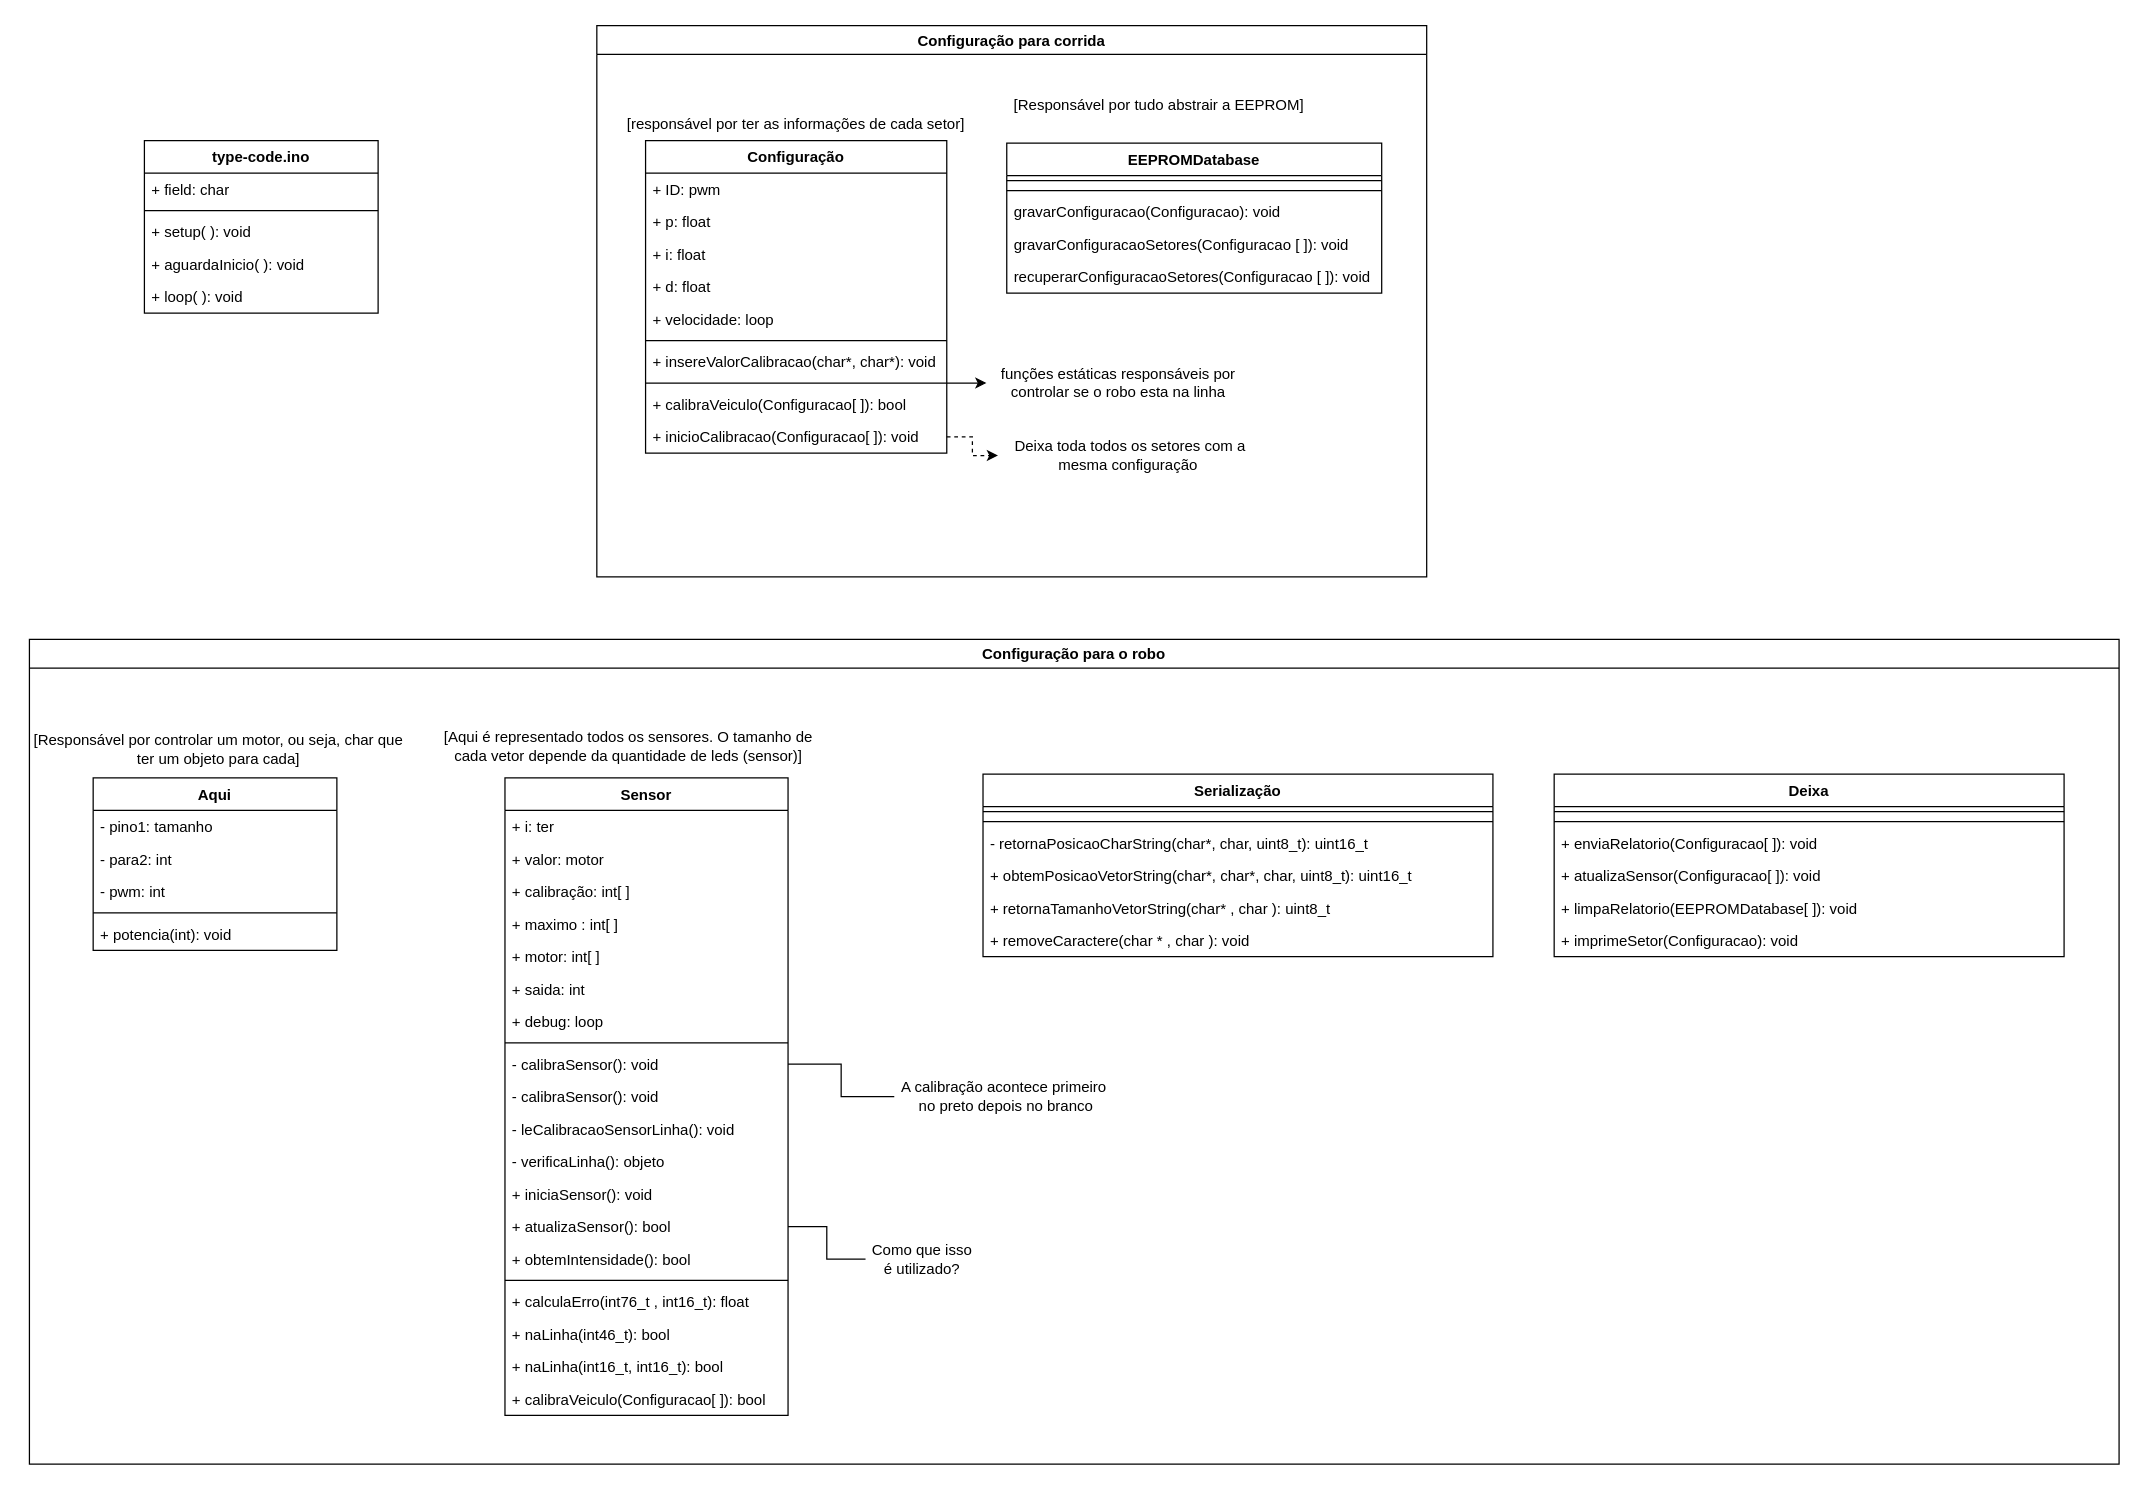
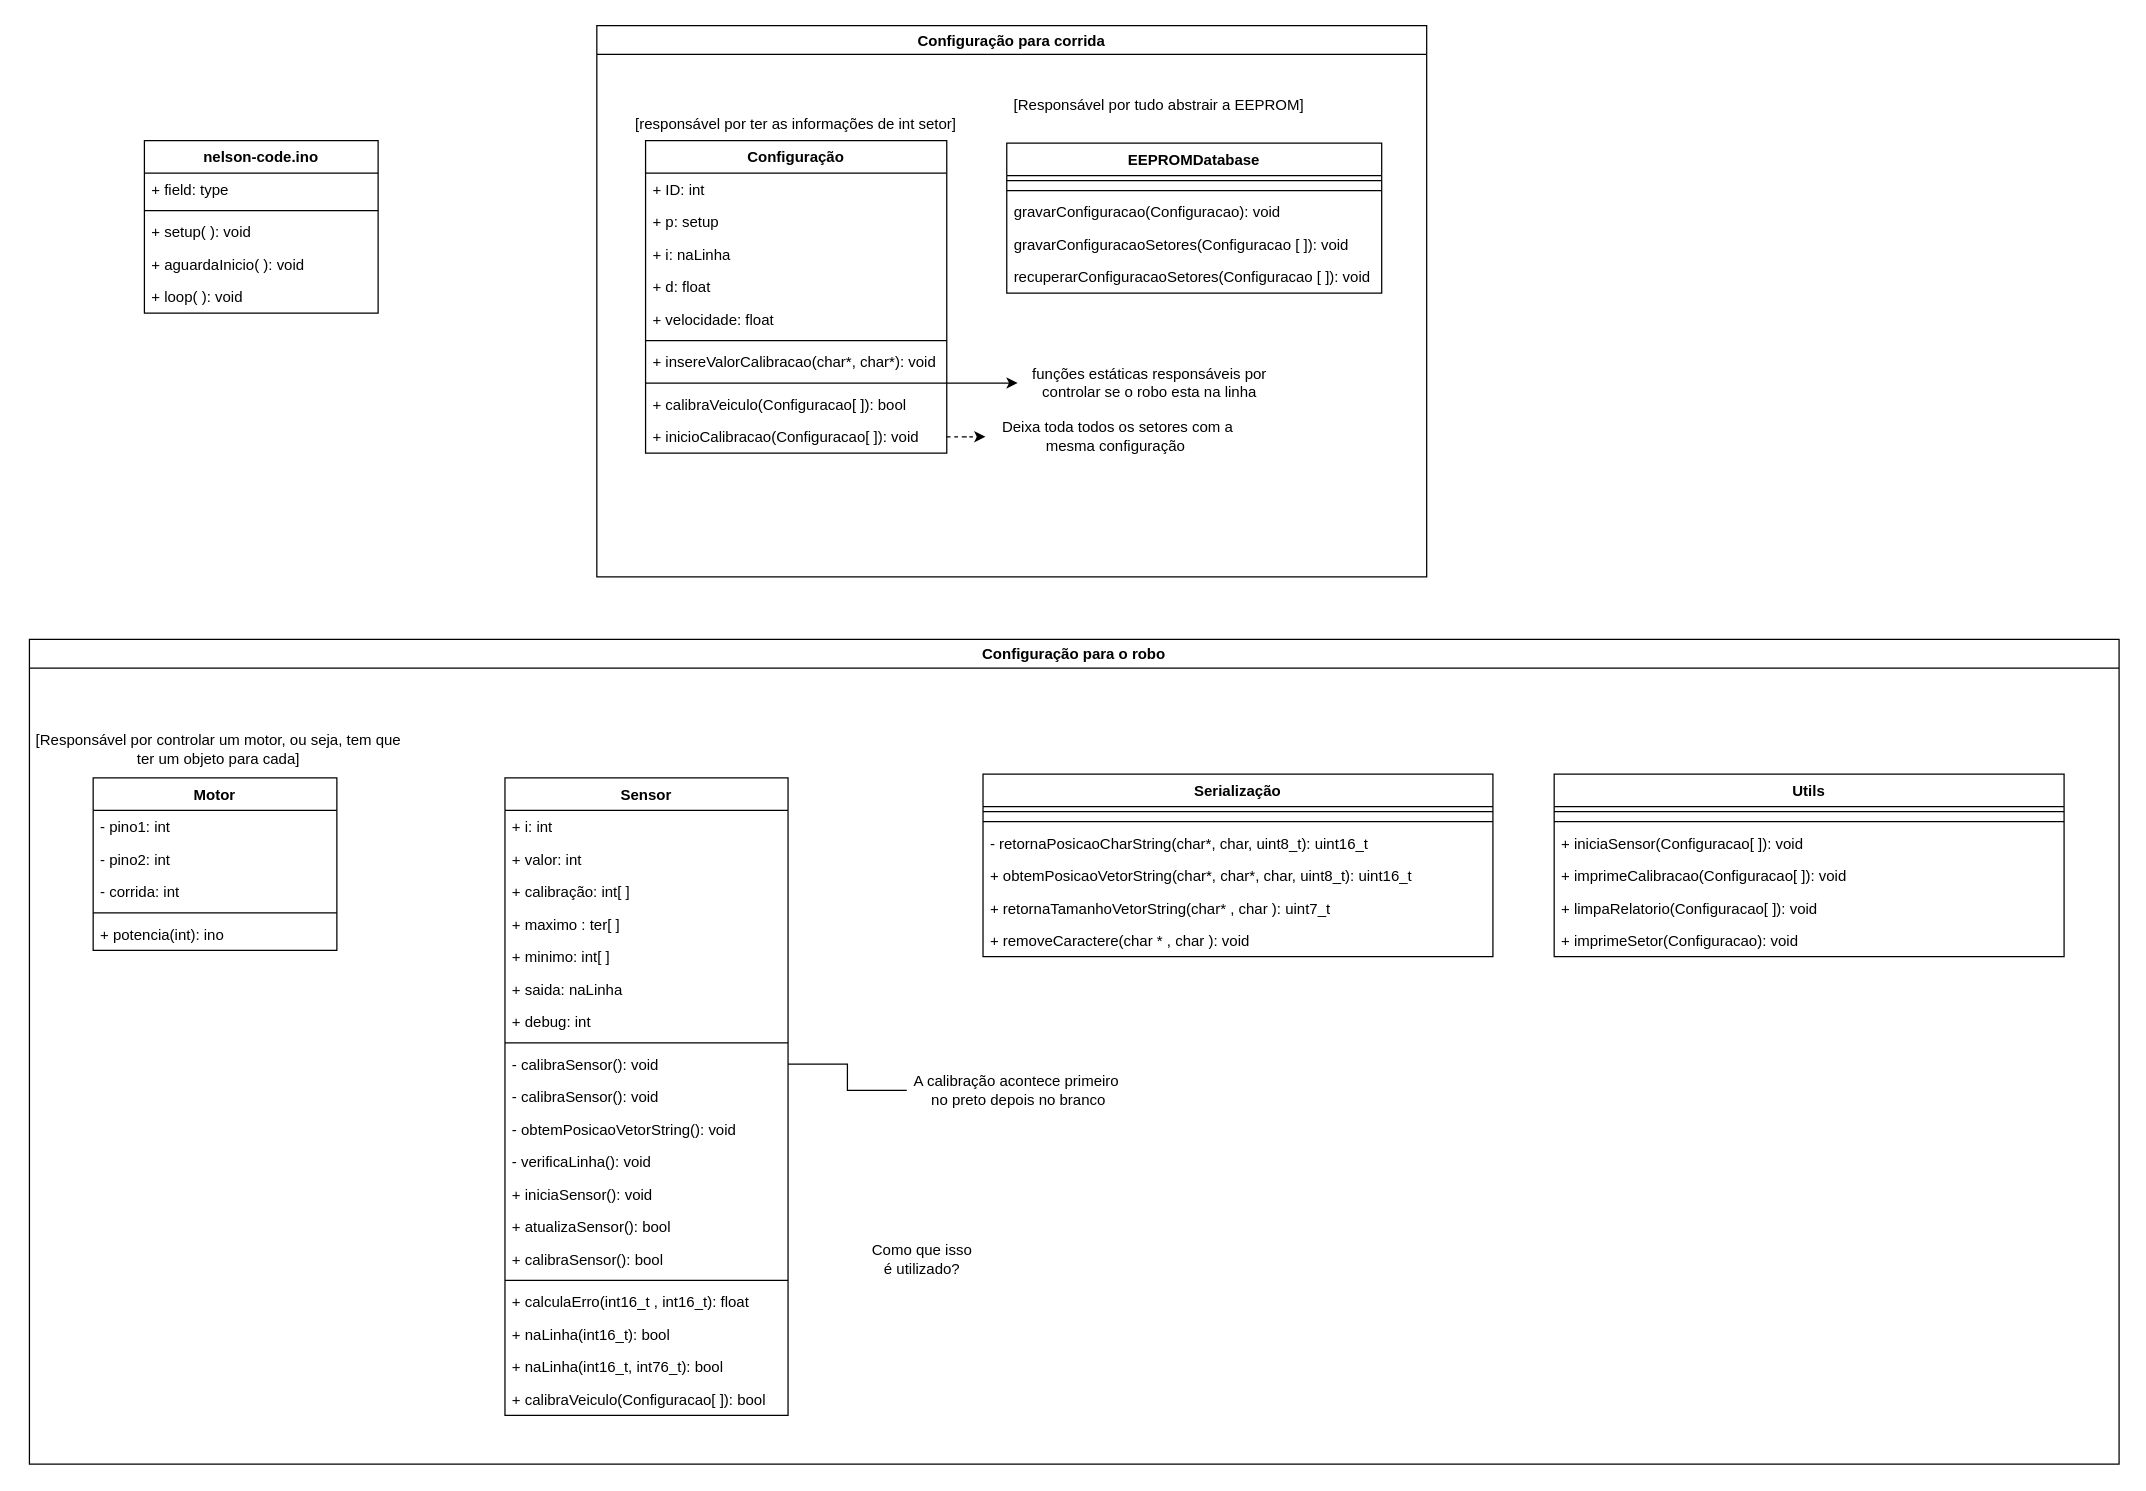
(796, 124) -> (796, 124)
(261, 158) -> (261, 158)
(196, 190) -> (196, 190)
(684, 190) -> (683, 190)
(687, 223) -> (689, 223)
(685, 255) -> (693, 255)
(716, 320) -> (721, 320)
(1118, 383) -> (1149, 383)
(1131, 456) -> (1118, 437)
(629, 746) -> none
(219, 749) -> (219, 749)
(1809, 791) -> (1809, 791)
(214, 795) -> (214, 795)
(159, 828) -> (141, 828)
(538, 828) -> (536, 828)
(1708, 844) -> (1699, 844)
(143, 860) -> (141, 860)
(563, 860) -> (553, 860)
(1709, 876) -> (1718, 876)
(134, 893) -> (149, 893)
(1187, 909) -> (1187, 909)
(1716, 909) -> (1706, 909)
(572, 925) -> (574, 925)
(177, 935) -> (172, 935)
(565, 958) -> (565, 958)
(553, 990) -> (569, 990)
(559, 1023) -> (554, 1023)
(1004, 1097) -> (1017, 1091)
(635, 1130) -> (639, 1130)
(605, 1163) -> (595, 1163)
(827, 1244) -> none
(611, 1260) -> (597, 1260)
(654, 1303) -> (654, 1303)
(601, 1335) -> (601, 1335)
(633, 1368) -> (633, 1368)
